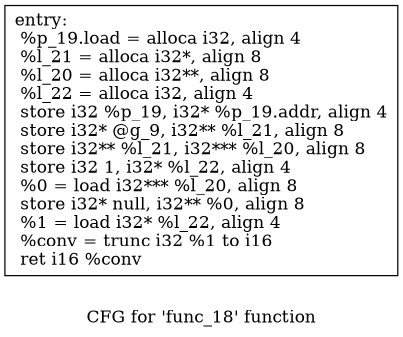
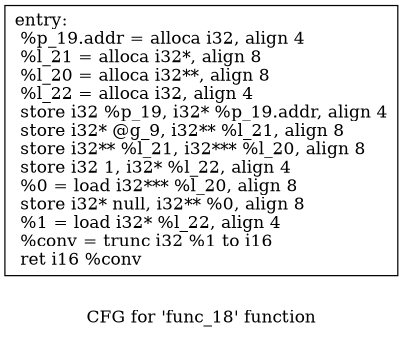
(158, 39) -> (160, 39)
